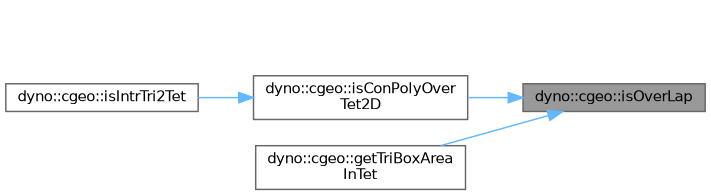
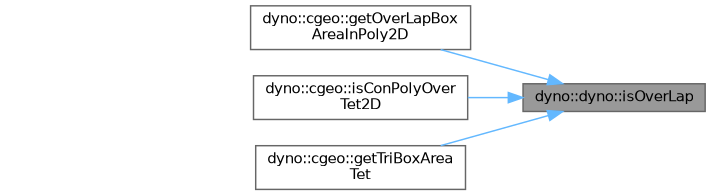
none -> (361, 28)
(102, 98) -> none
(614, 98) -> (614, 98)
(361, 168) -> (361, 168)
